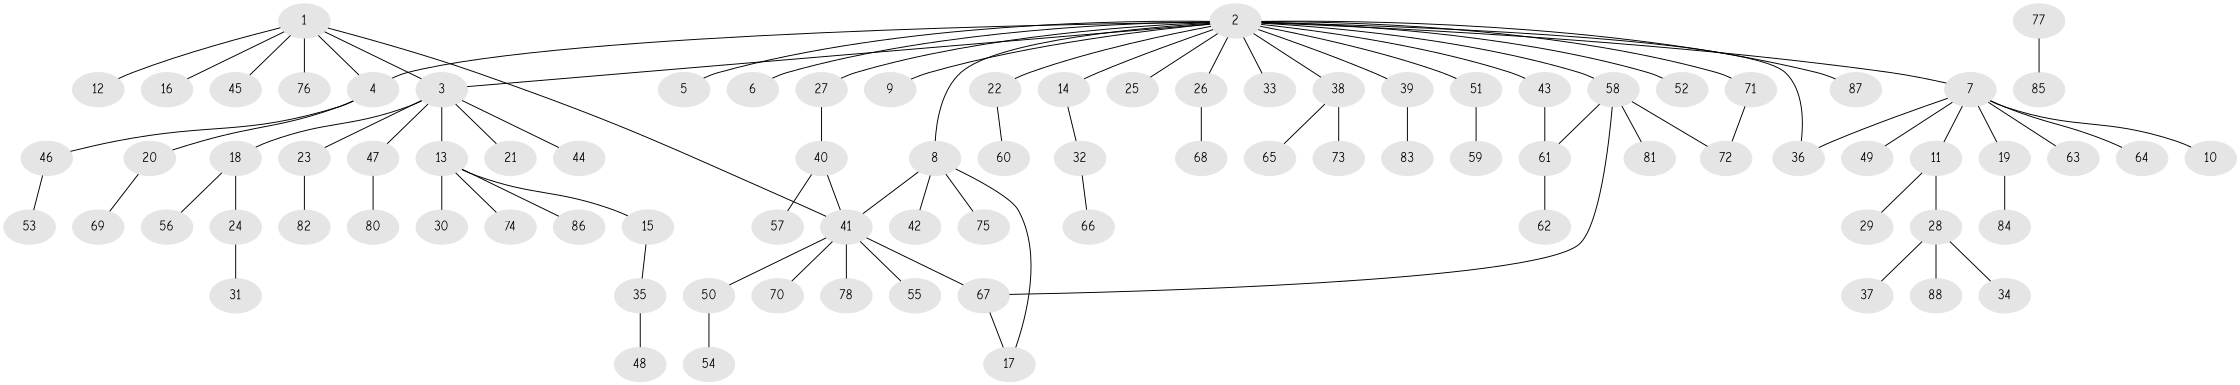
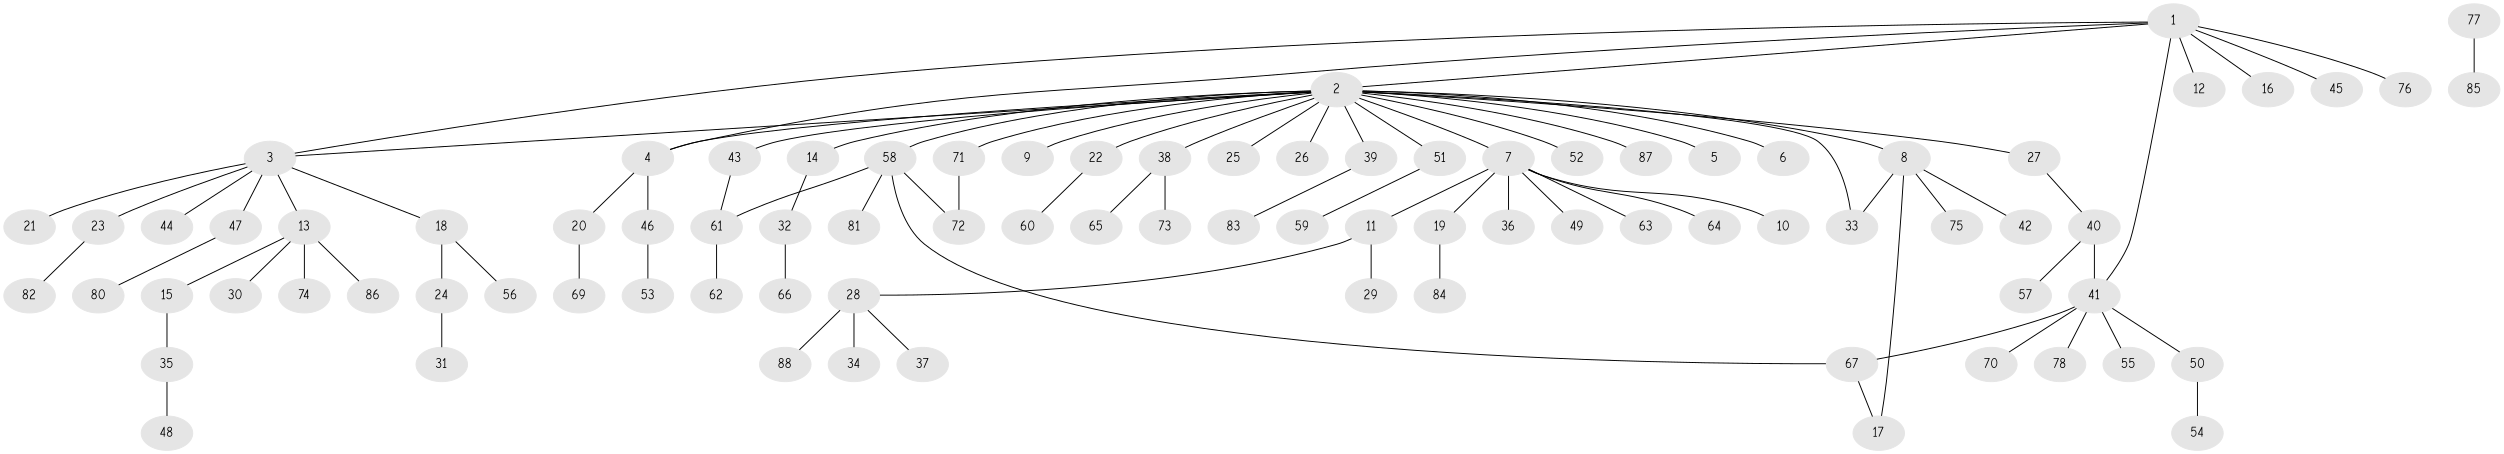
(1562, 36) -> (1755, 55)
(1201, 158) -> none
(891, 193) -> (1878, 193)
